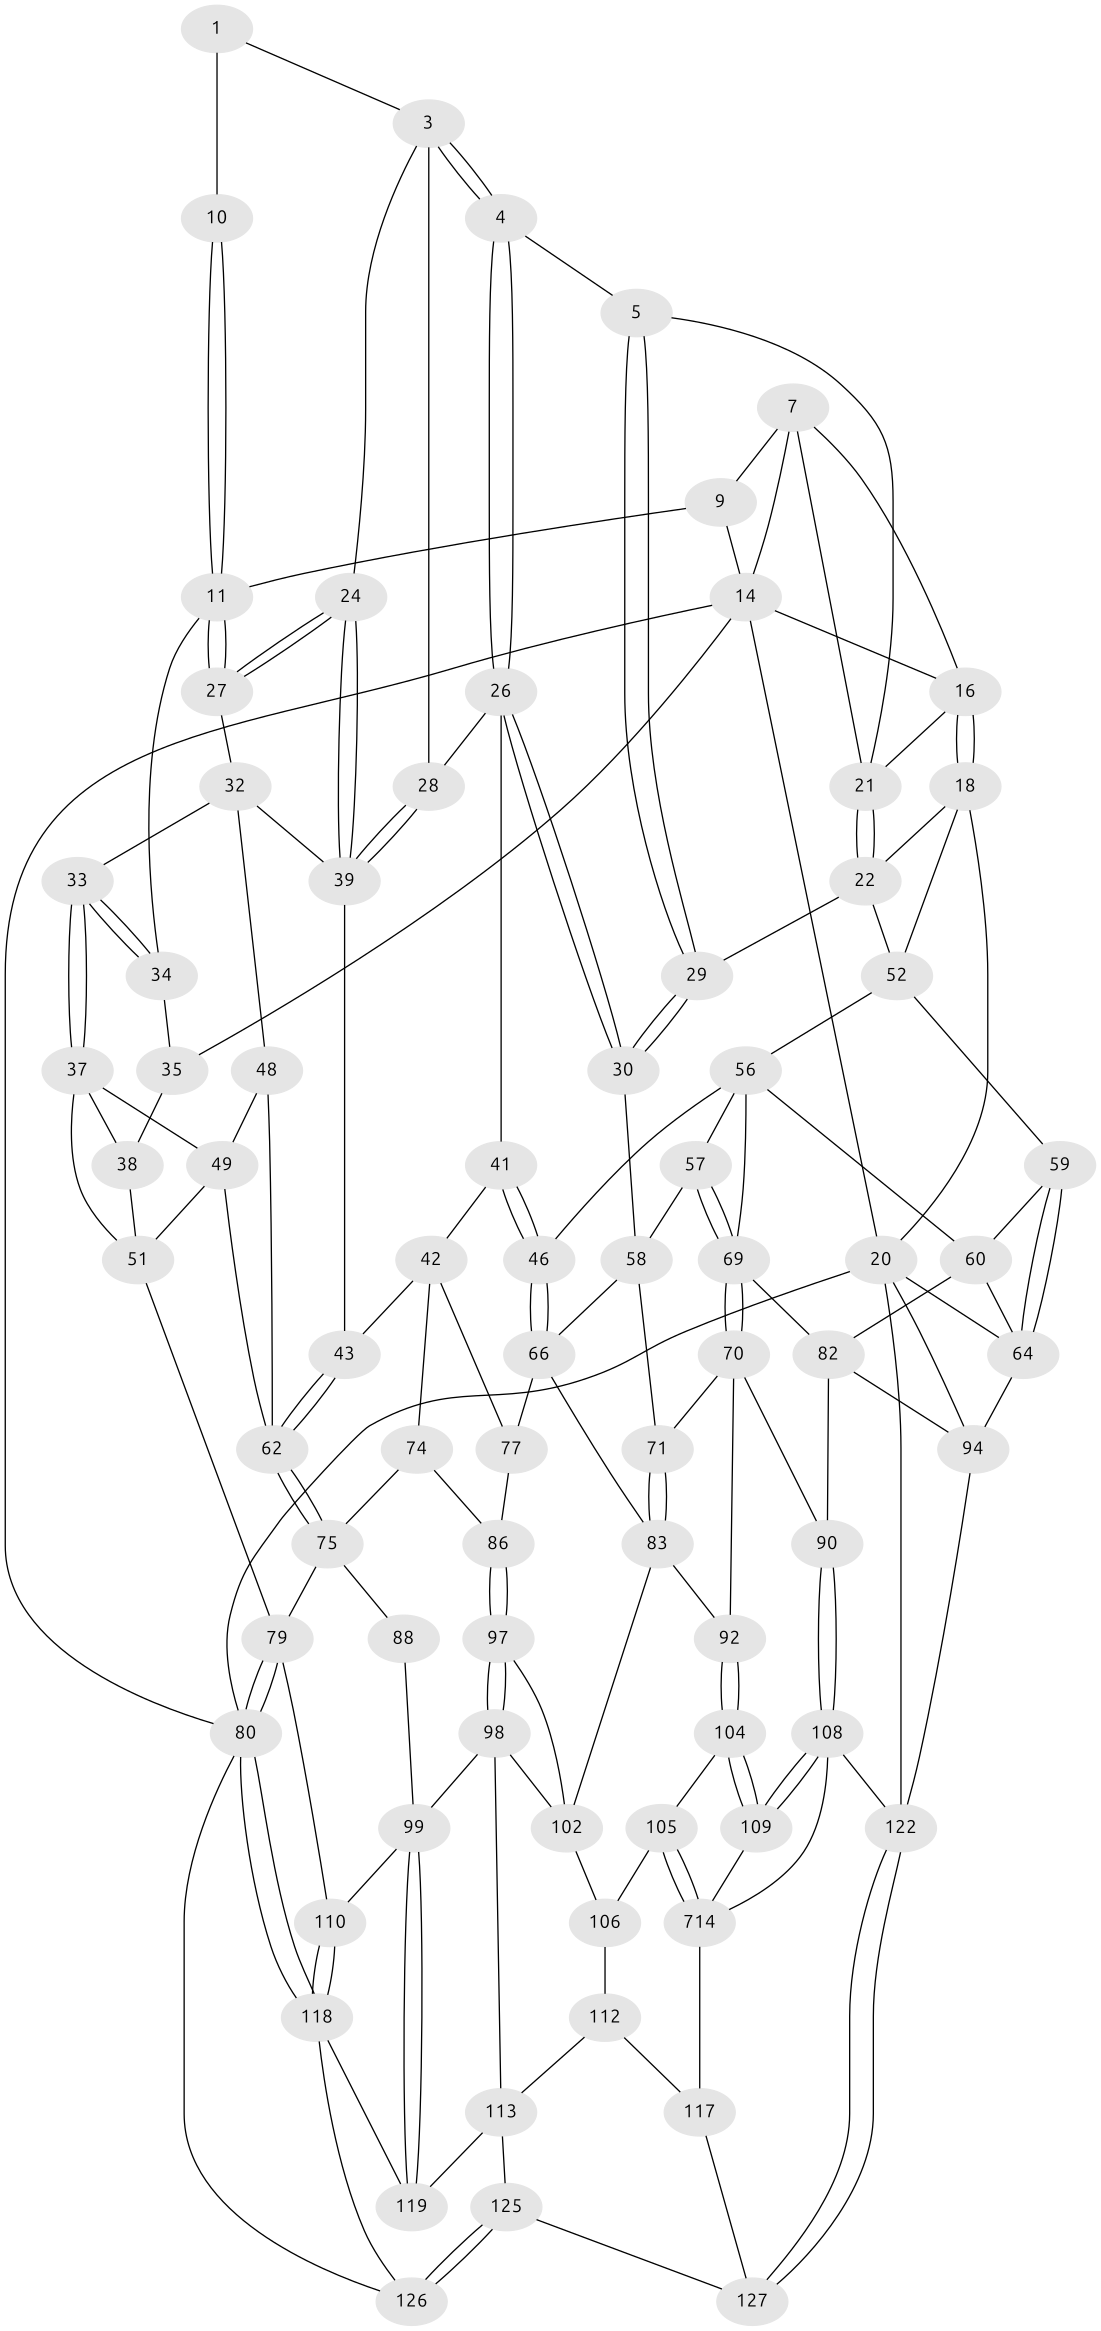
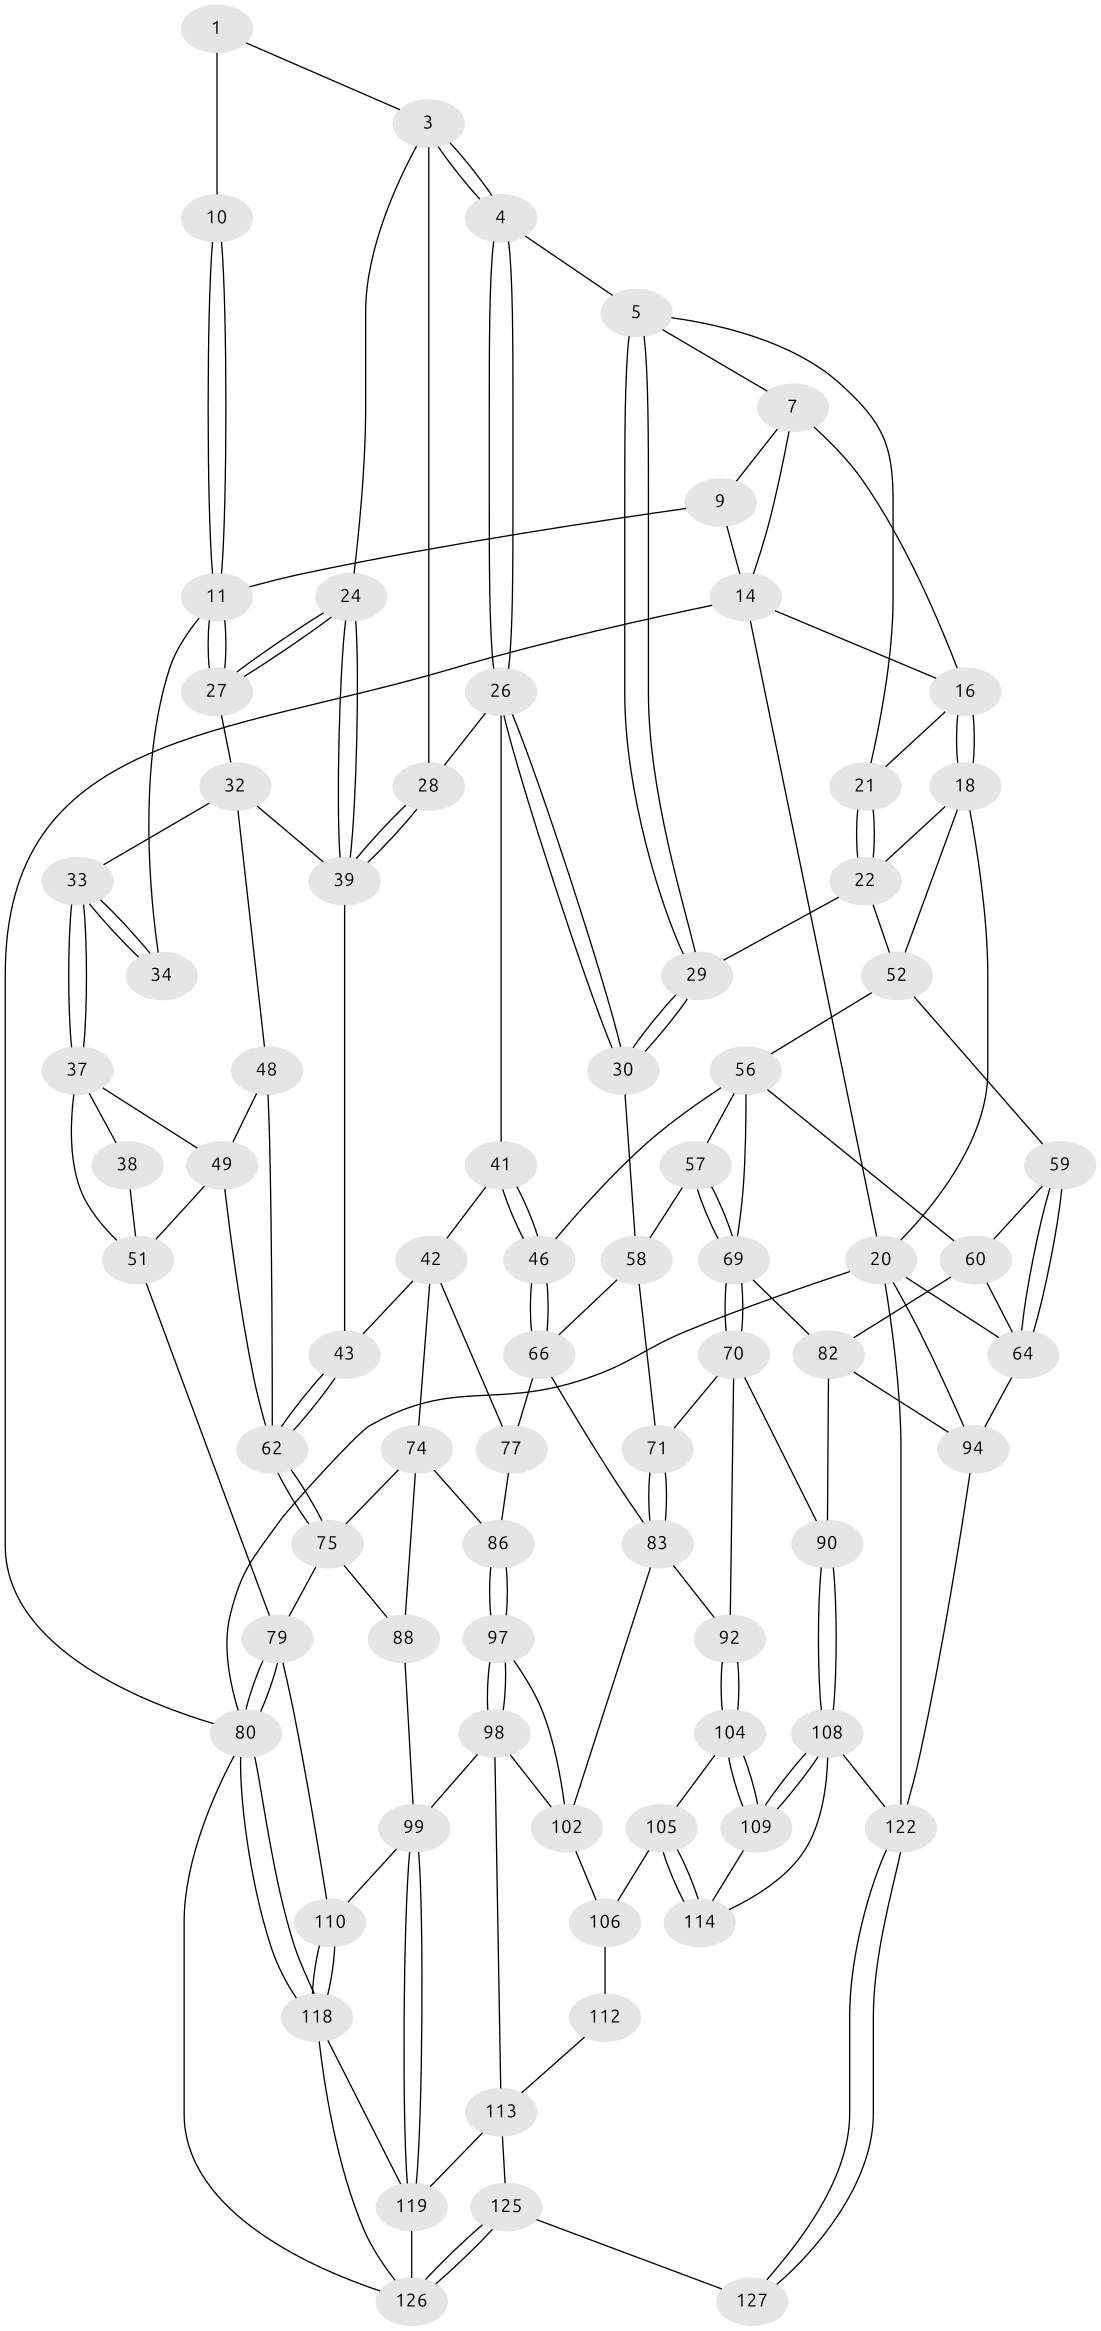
(829, 597) -> (715, 360)
(172, 1071) -> none
none -> (410, 1544)
(700, 1923) -> (700, 1923)
(700, 2112) -> none
none -> (412, 2255)
